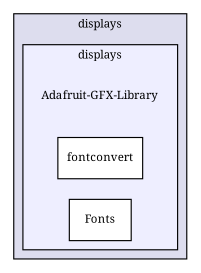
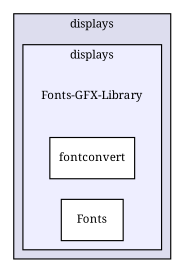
(100, 96) -> (92, 96)
